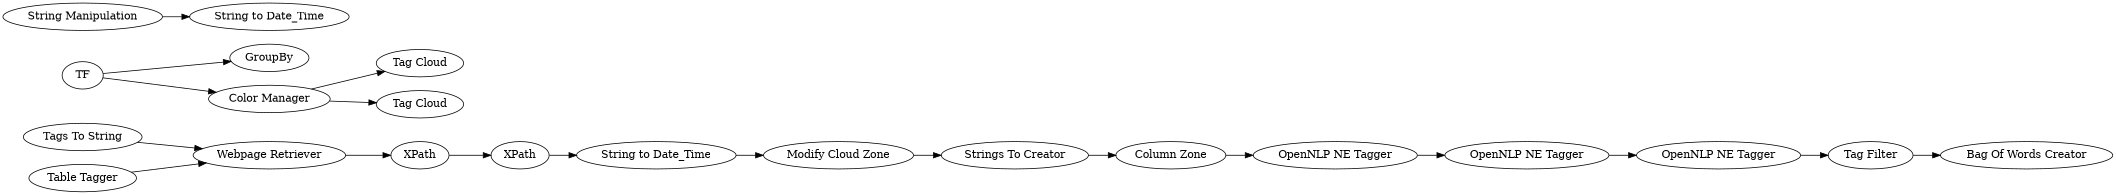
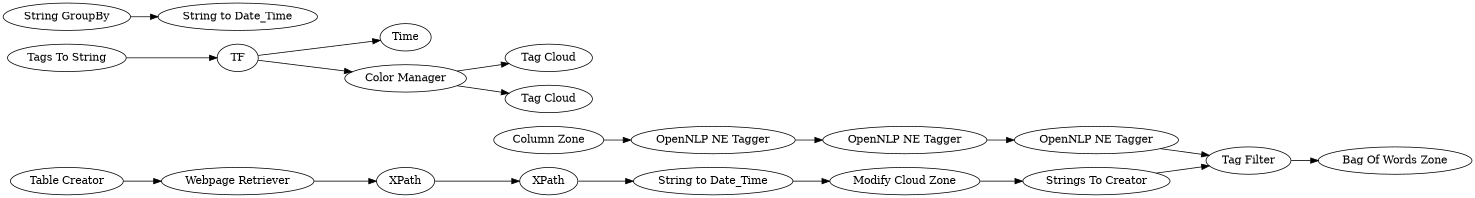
(83, 17) -> (67, 17)
(269, 58) -> (406, 37)
(166, 145) -> (168, 58)
(1098, 155) -> (1179, 170)
(2027, 155) -> (1395, 161)
(83, 178) -> (67, 181)
